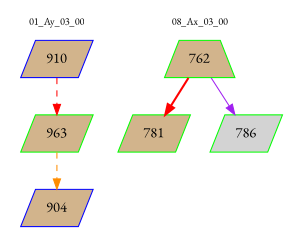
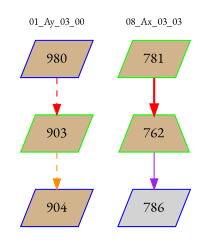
(200, 22) -> (154, 22)
(57, 59) -> (57, 59)
(180, 92) -> (154, 91)
(57, 133) -> (57, 133)
(246, 133) -> (154, 208)
